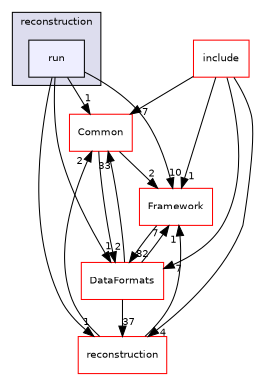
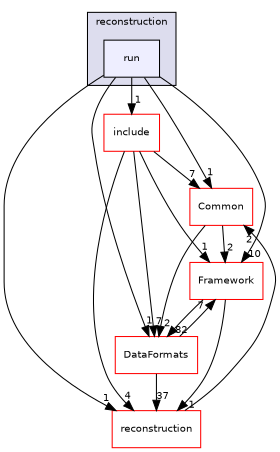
none -> (132, 92)
(119, 212) -> none
(176, 291) -> (215, 355)
